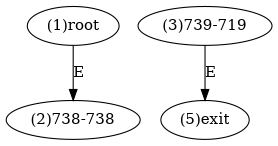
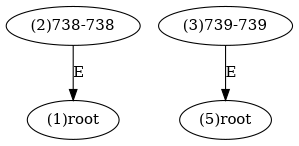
(205, 26) -> (226, 26)
(73, 68) -> (73, 68)
(205, 120) -> (226, 120)
